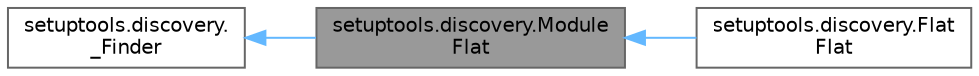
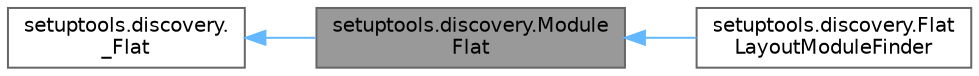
(126, 38) -> (126, 38)
(834, 38) -> (834, 38)
